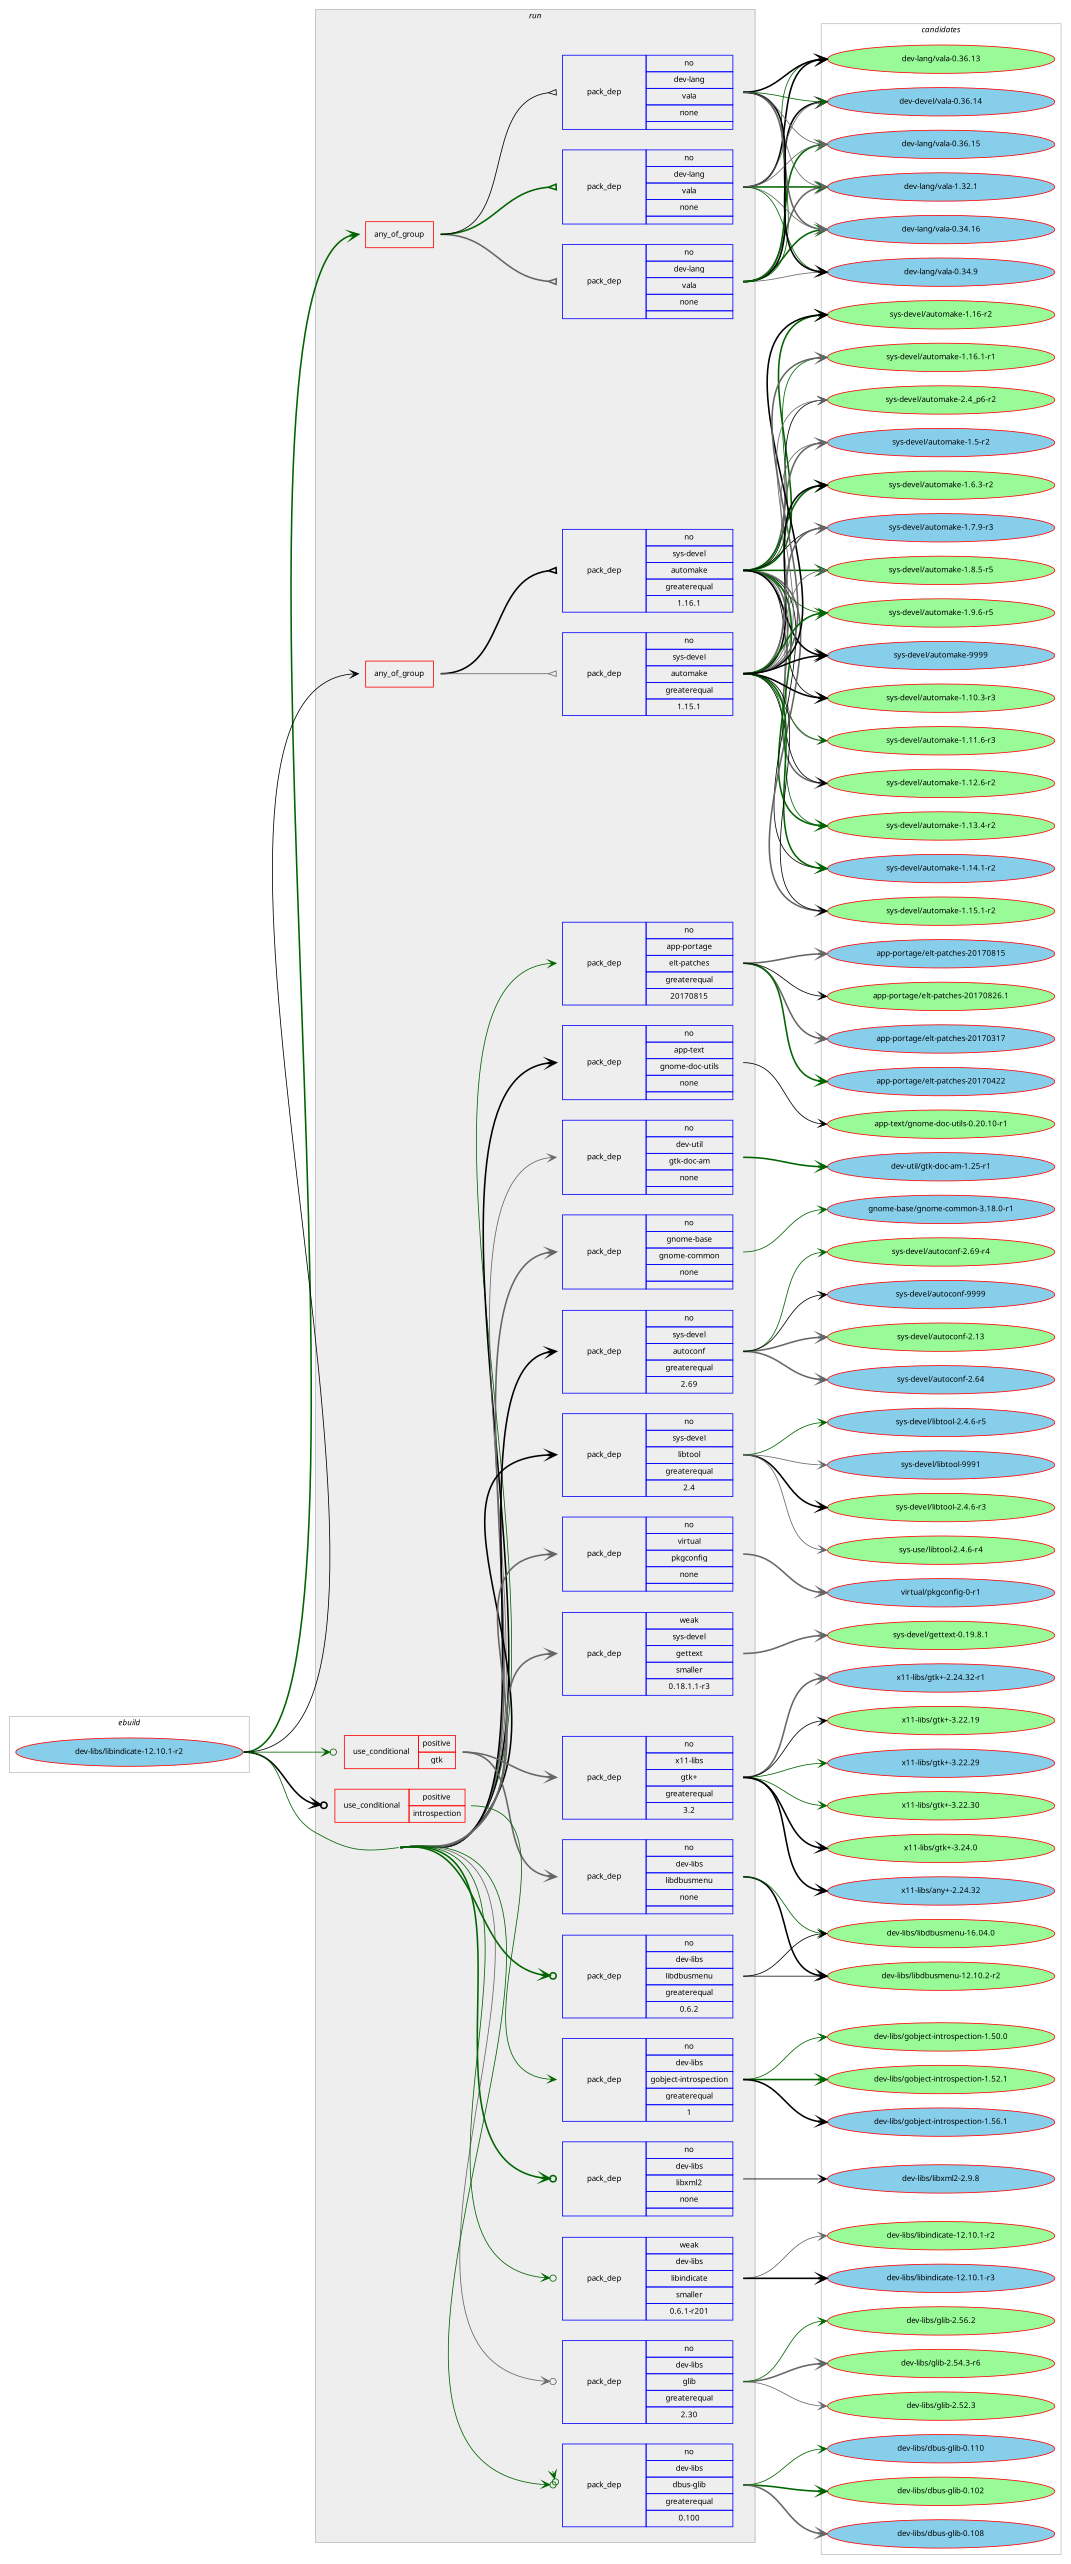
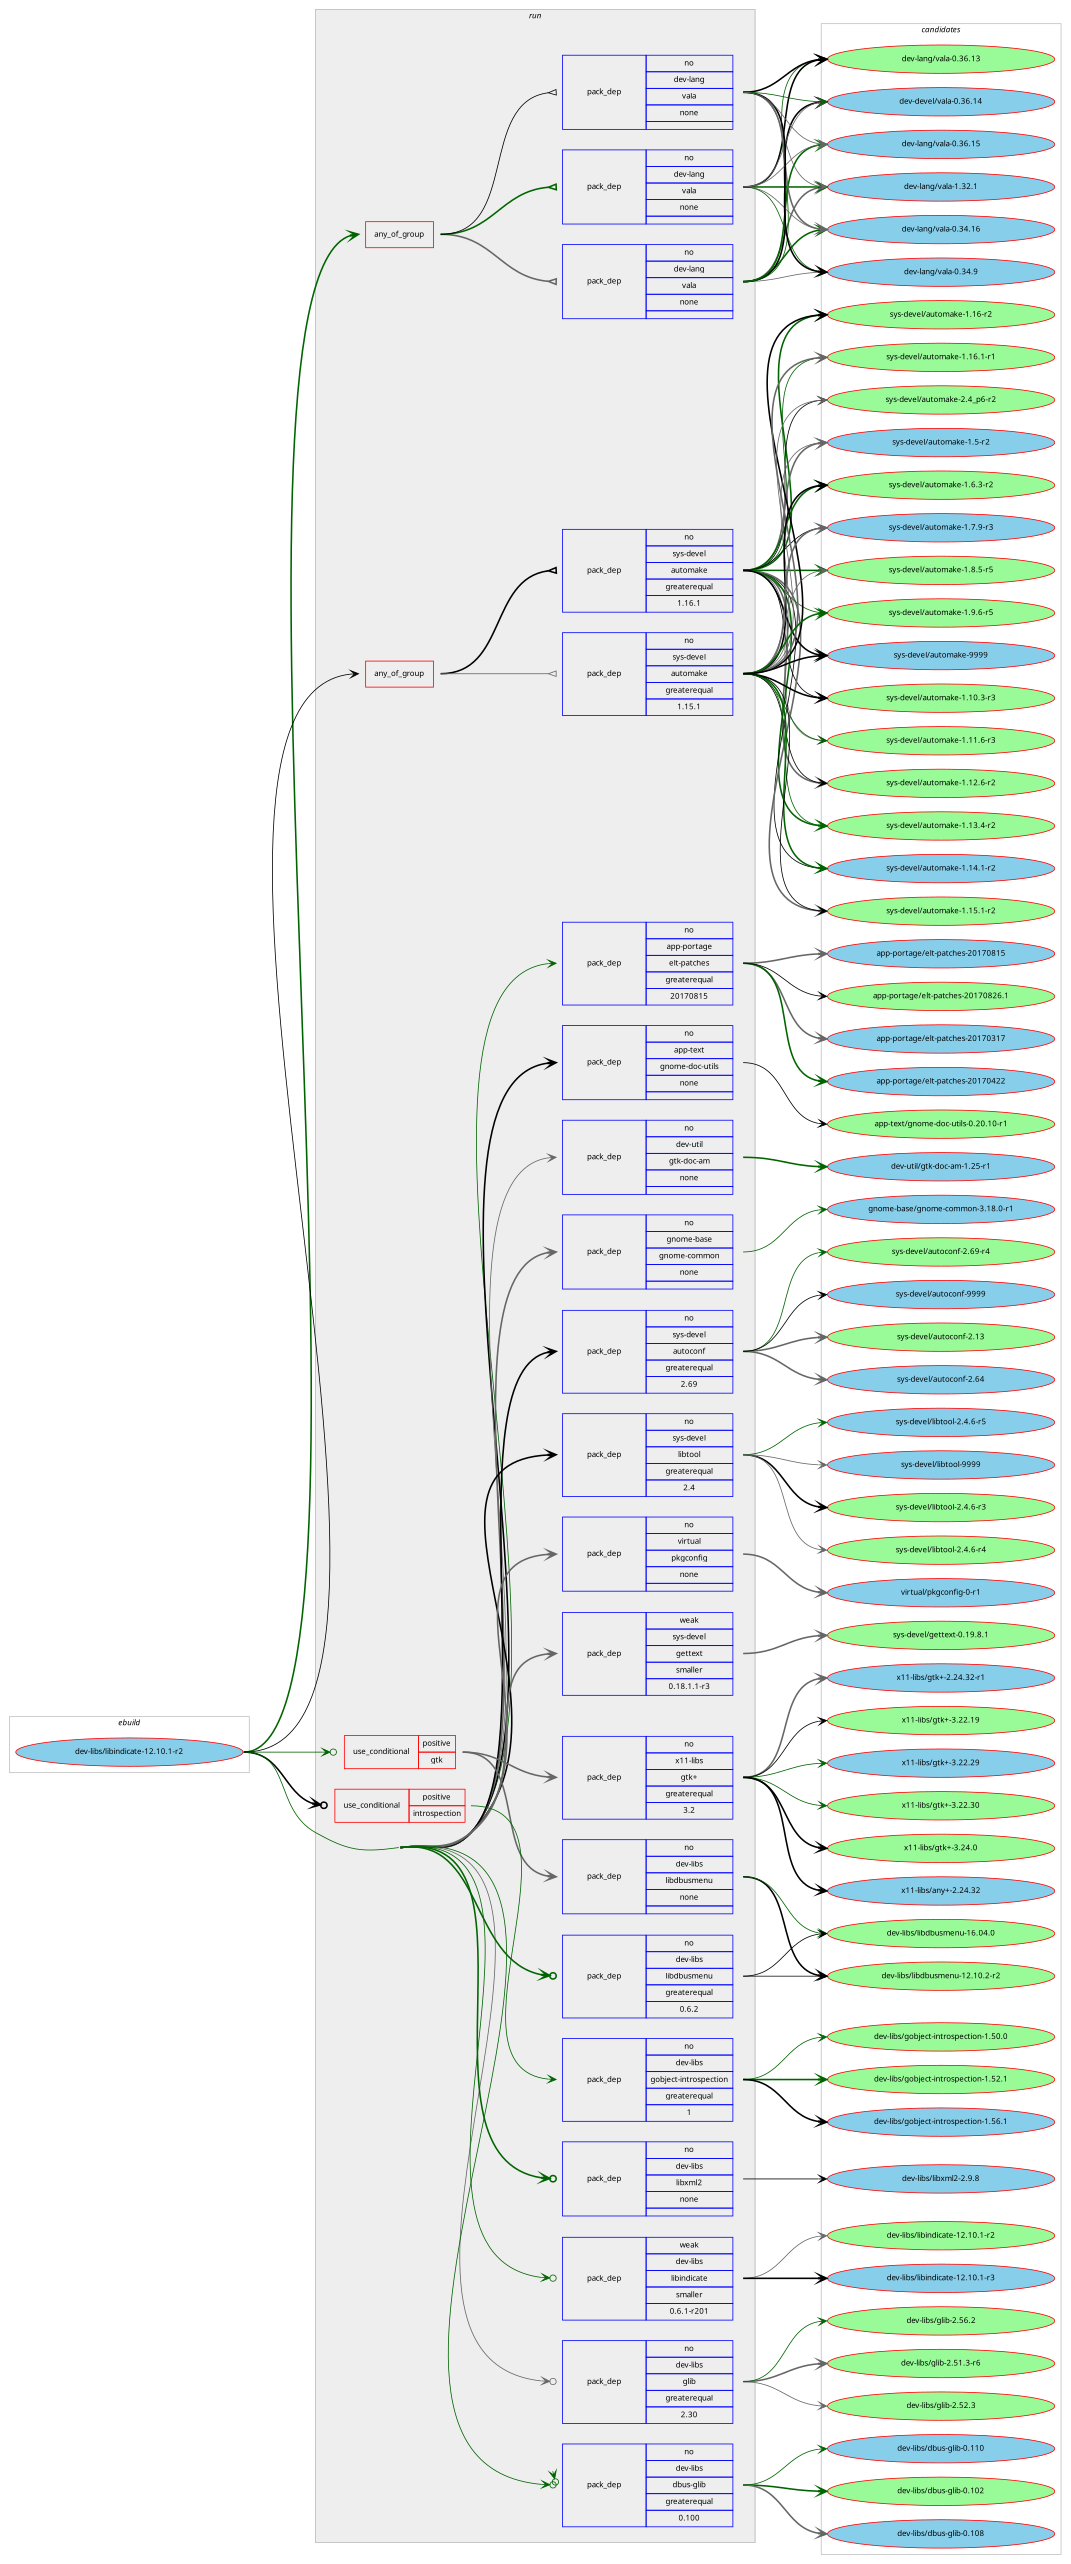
(941, 1465) -> (941, 1465)
(941, 1550) -> (941, 1550)
(941, 2364) -> (941, 2364)
